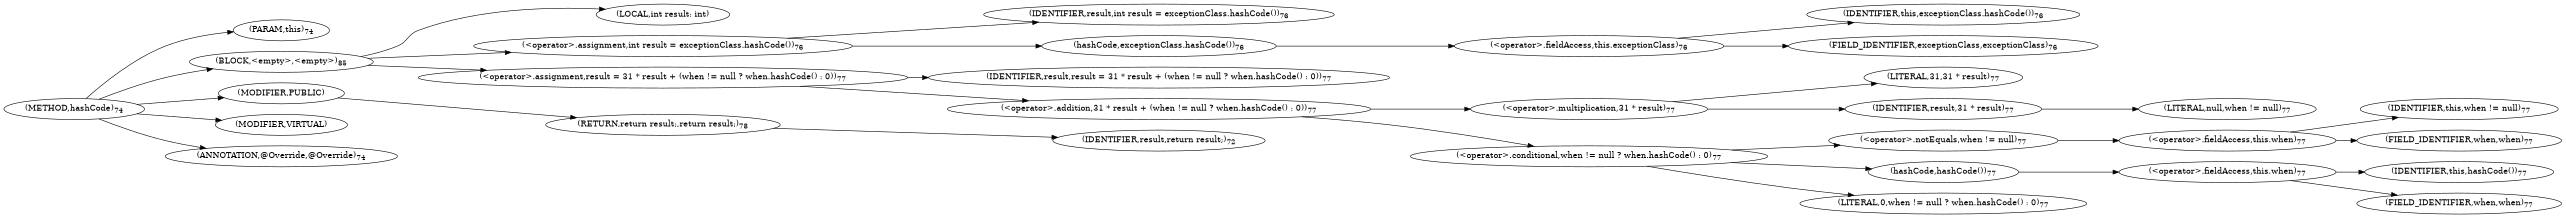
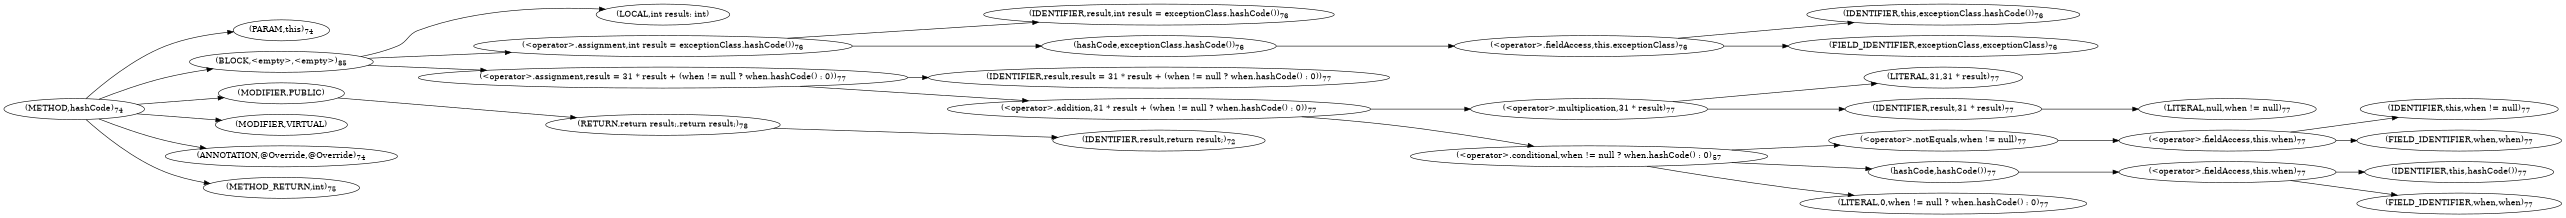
(1717, 155) -> (1717, 155)
none -> (281, 188)
